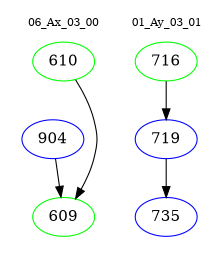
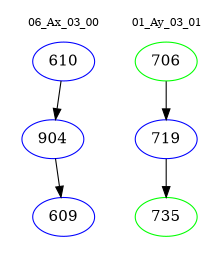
(64, 62) -> (64, 62)
(166, 62) -> (166, 62)
(97, 134) -> (59, 95)
(64, 217) -> (64, 217)
(166, 217) -> (166, 217)
